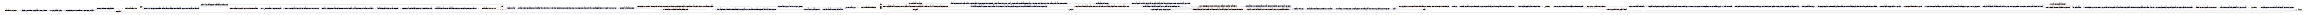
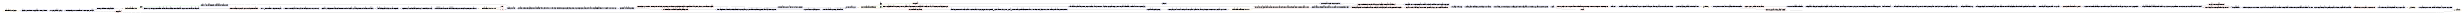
none -> (1241, 10)
